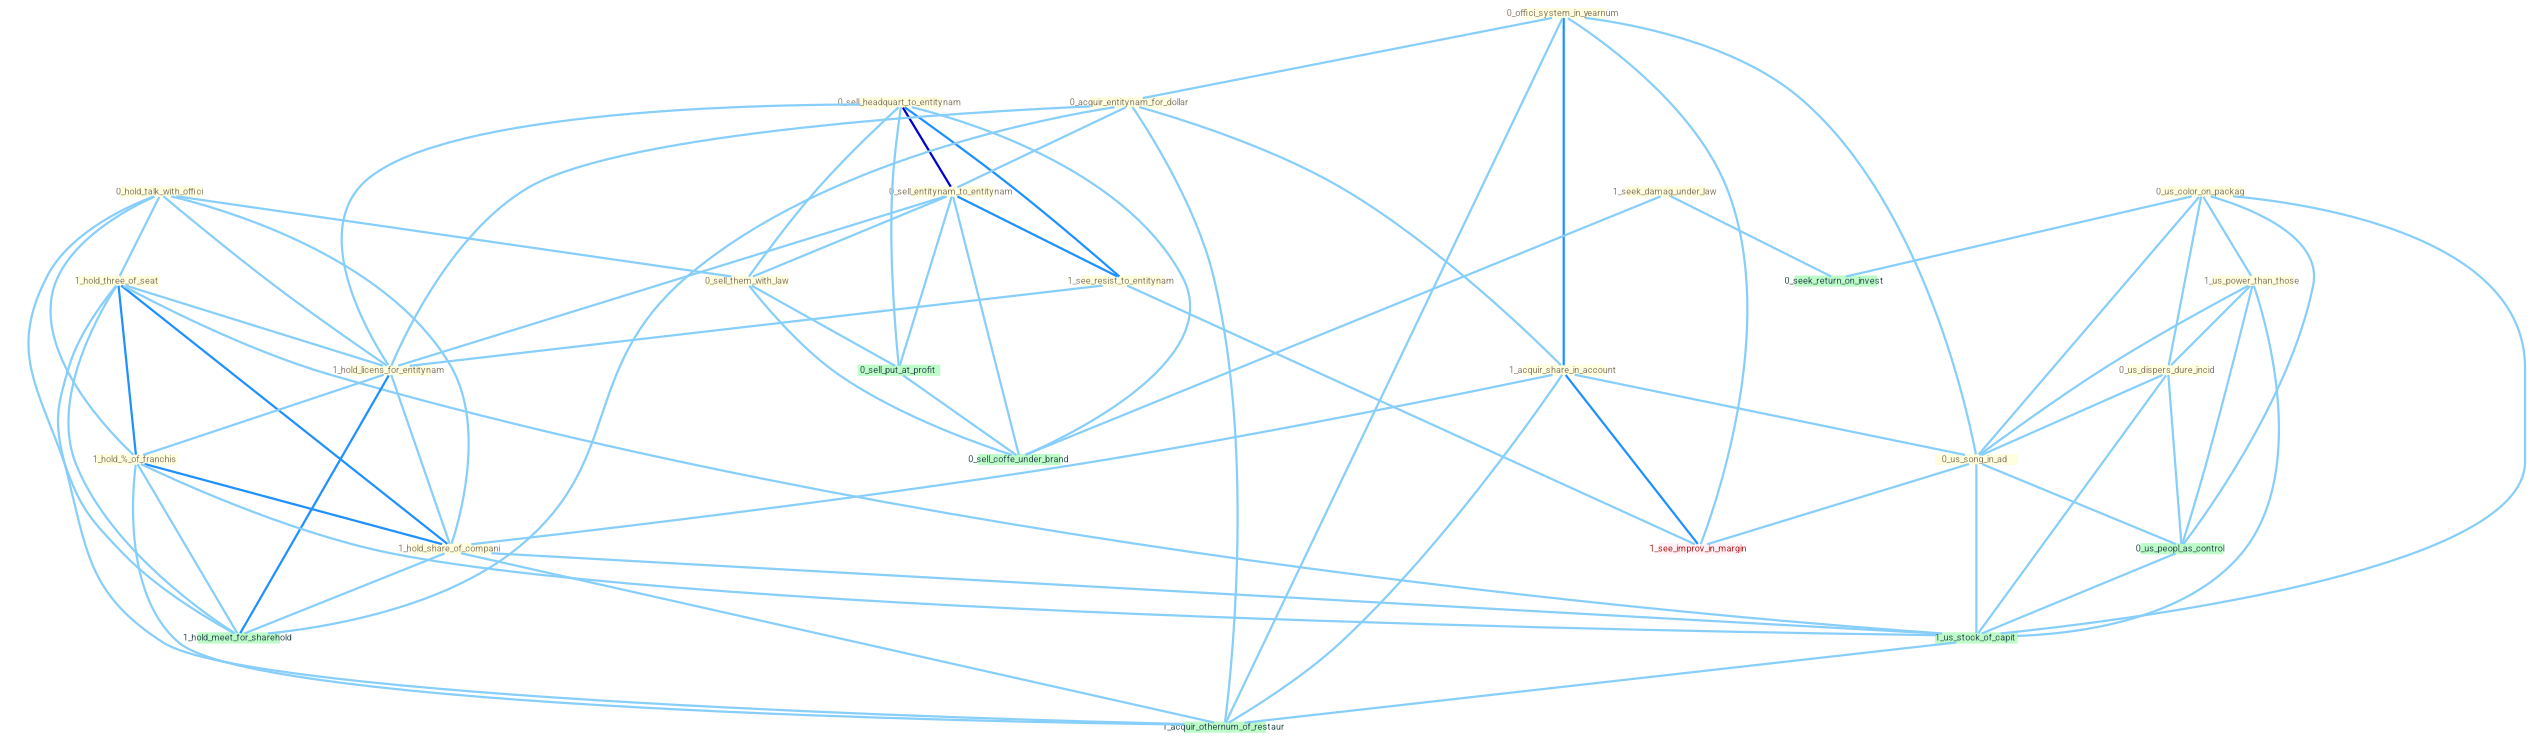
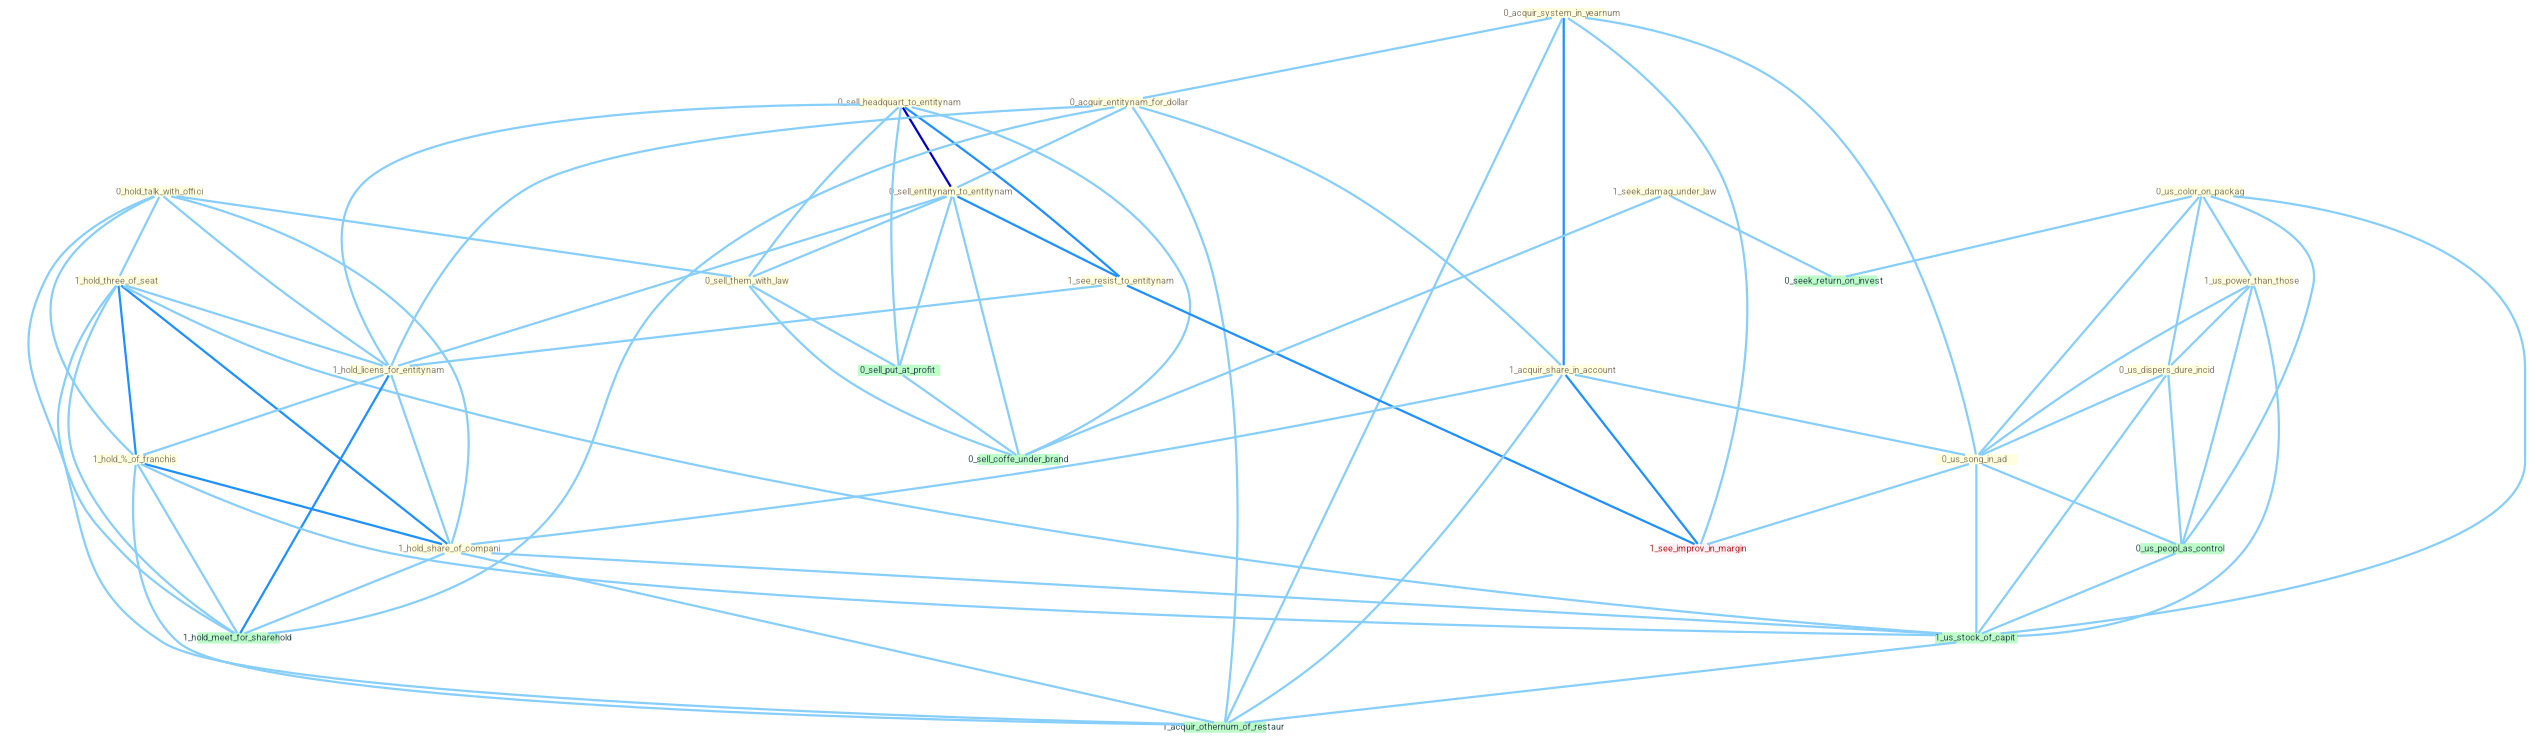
(1564, 13) -> (1564, 13)
(1425, 421) -> (1425, 421)
